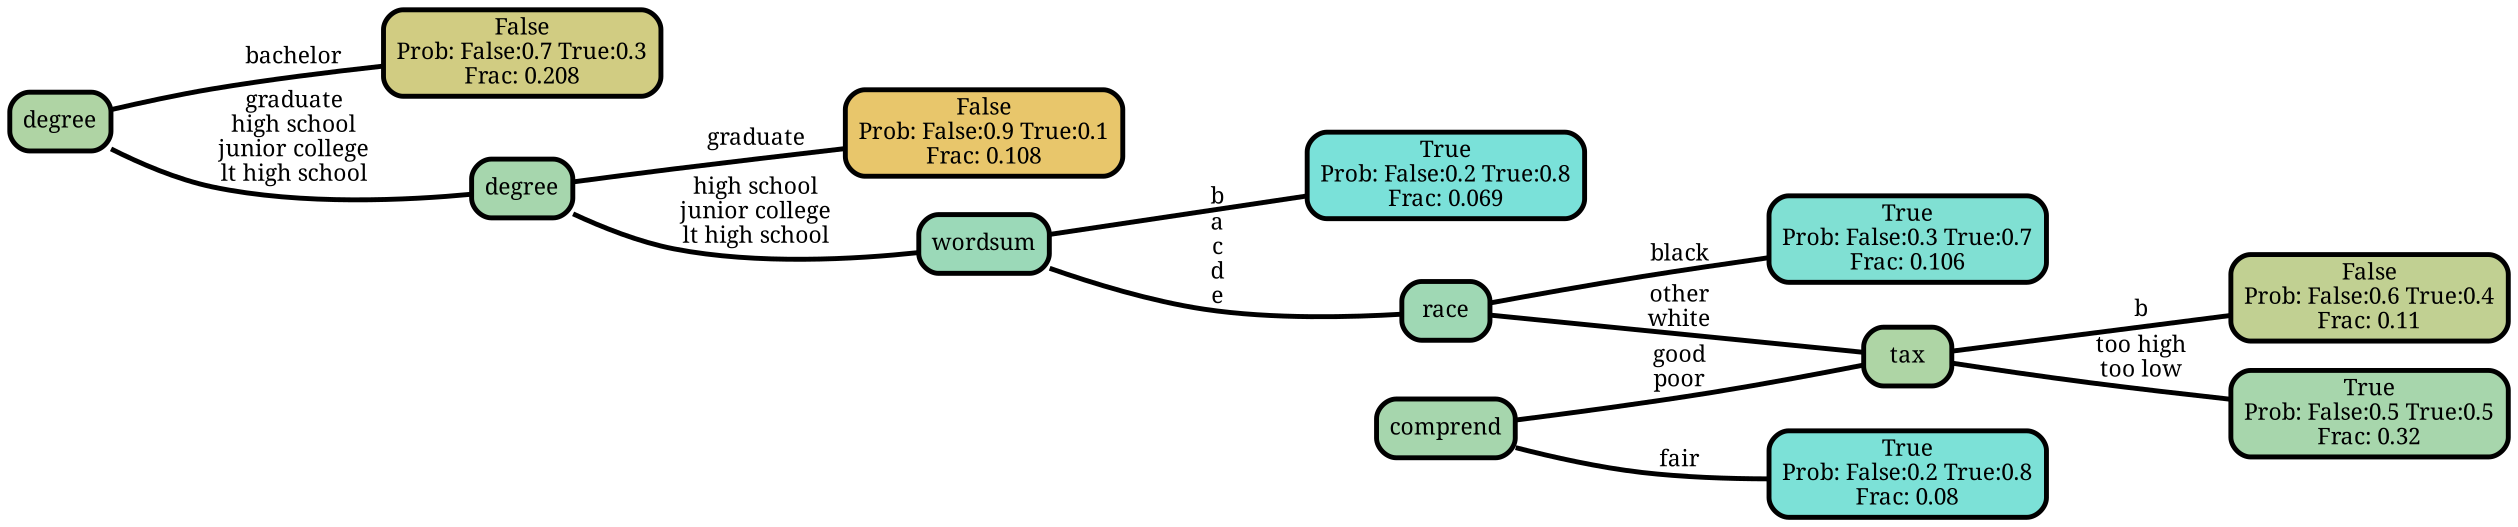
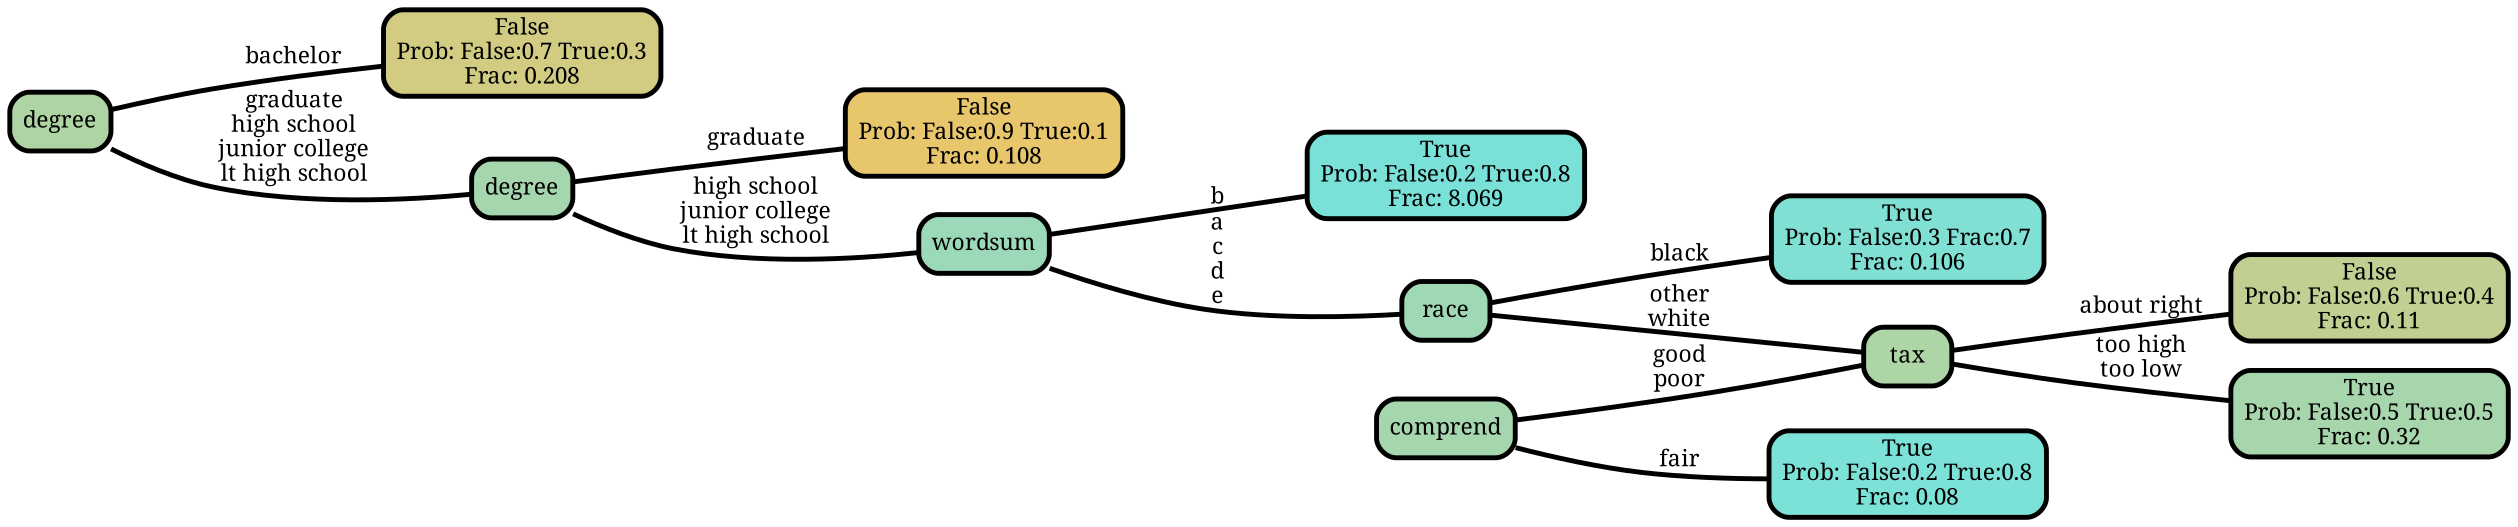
(1446, 175) -> (1446, 175)
(1908, 239) -> (1908, 239)
(2139, 310) -> (2139, 307)
